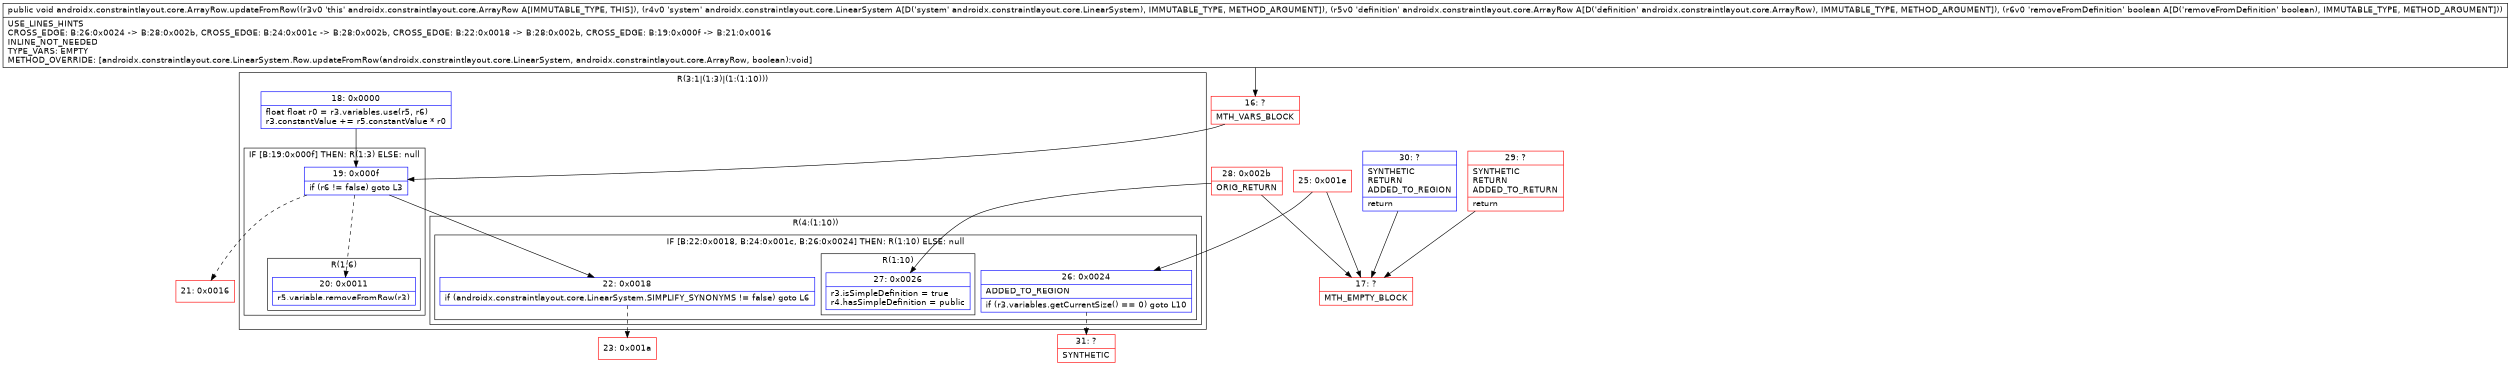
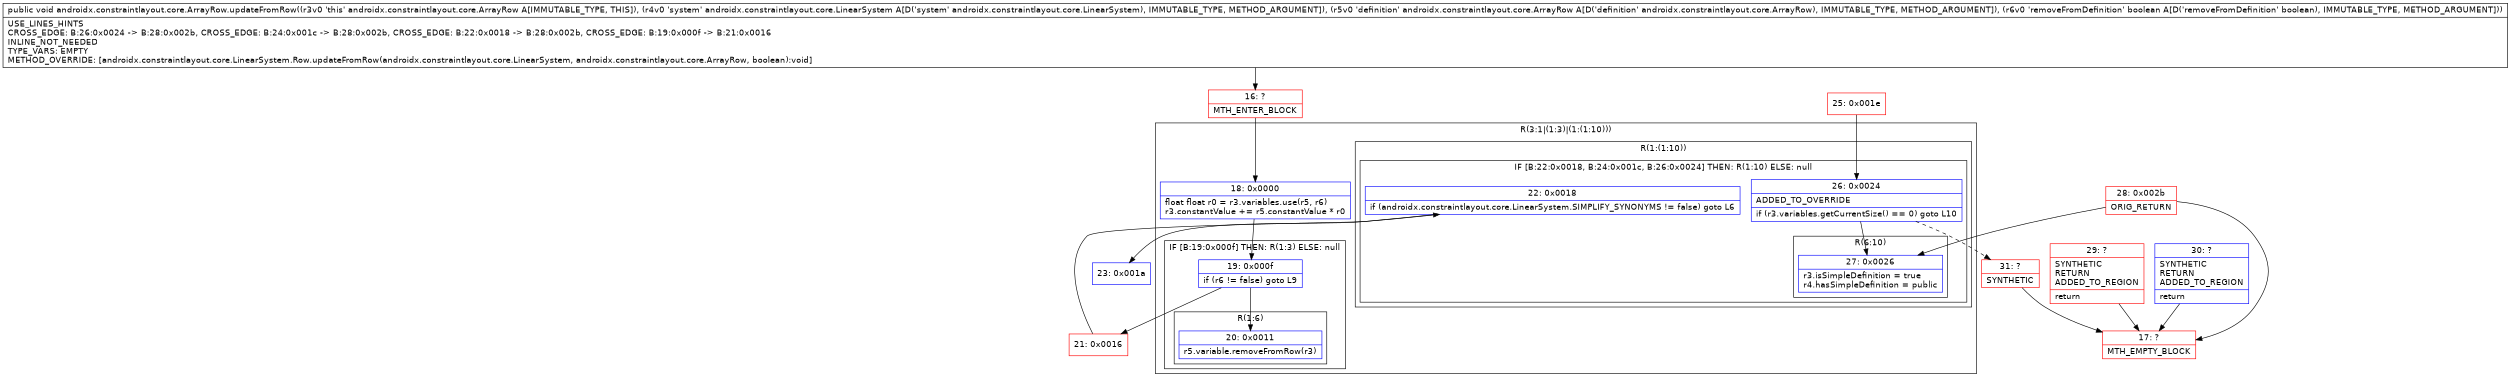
(1255, 117) -> (1255, 111)
(821, 165) -> (1255, 147)
(356, 188) -> (1250, 280)
(1516, 190) -> (2097, 282)
(816, 223) -> (1663, 149)
(253, 226) -> (1179, 307)
(479, 231) -> (1174, 227)
(1343, 232) -> (2057, 314)
(350, 233) -> (1250, 306)
none -> (1863, 233)
(898, 261) -> (1871, 243)
(1028, 291) -> (1804, 200)
(627, 316) -> (1281, 223)
(627, 348) -> (1121, 274)
